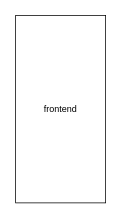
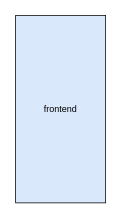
(60, 109) -> (60, 109)
